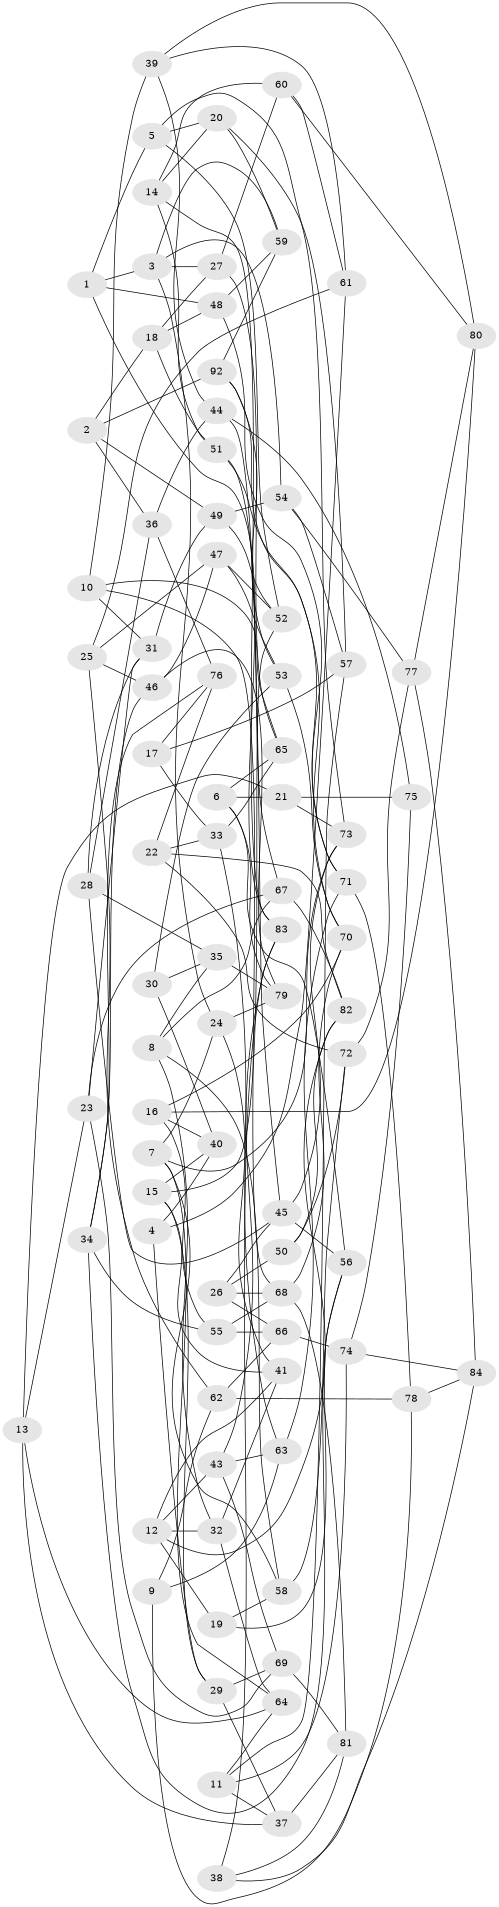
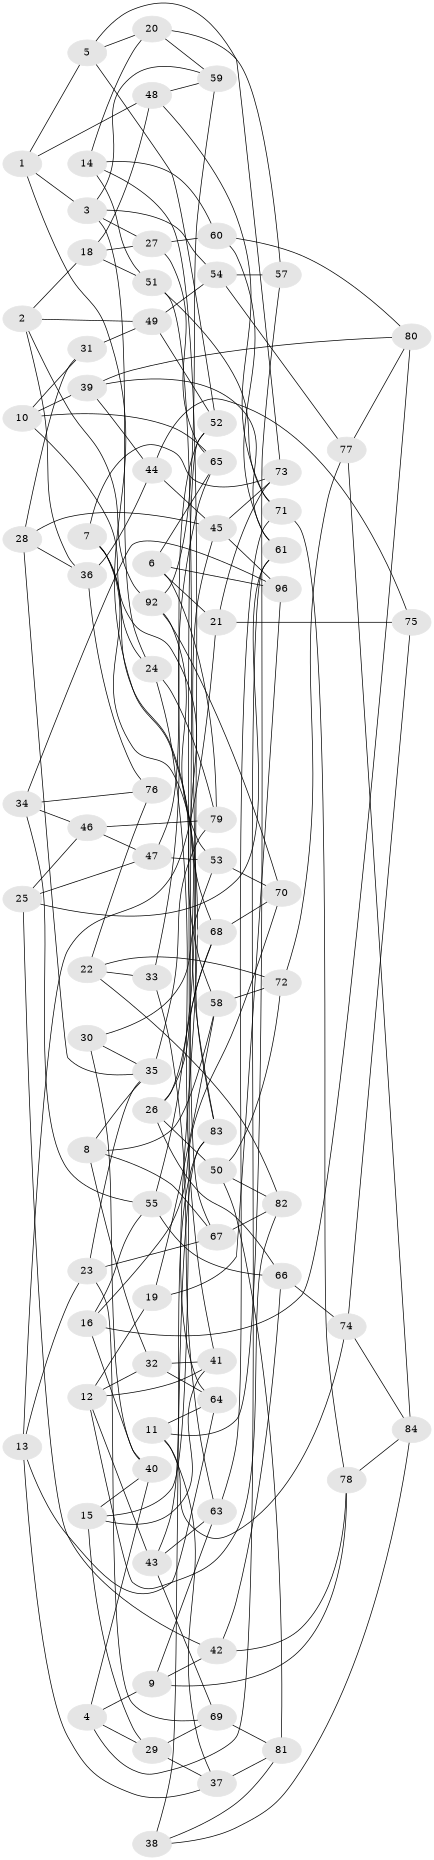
(152, 754) -> none
(103, 953) -> (106, 1181)
(347, 1263) -> (282, 589)
(217, 1398) -> (217, 1651)
(335, 1514) -> (272, 1458)
none -> (117, 1702)
